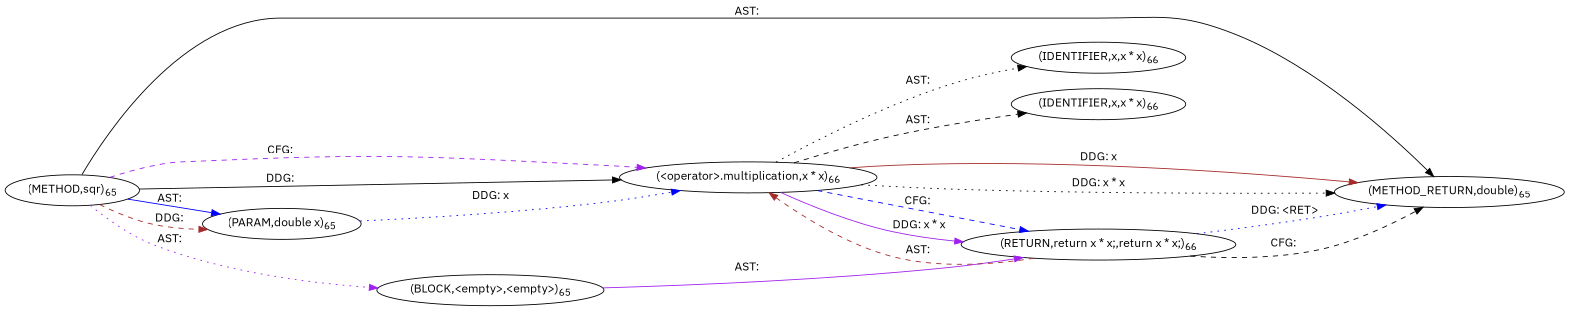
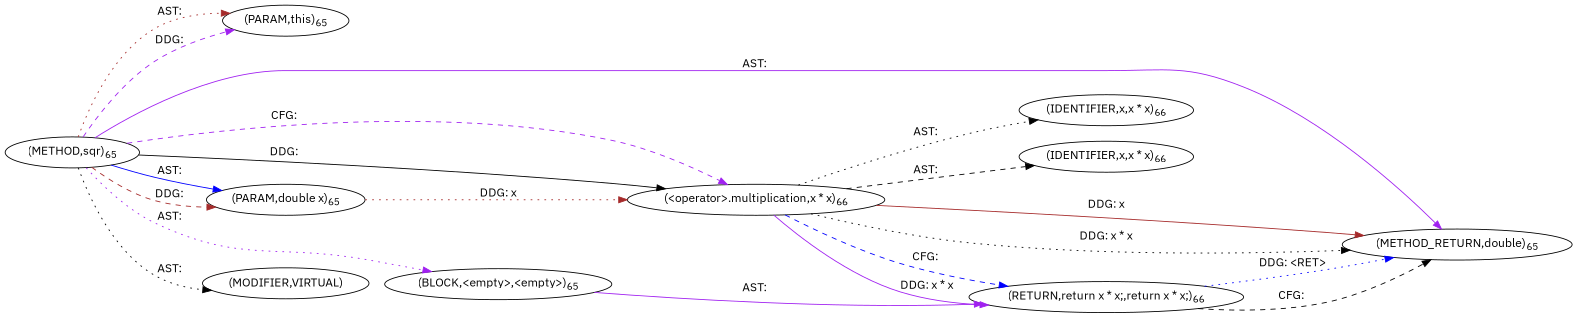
(746, 18) -> (782, 71)
none -> (286, 21)
(516, 211) -> (492, 200)
(898, 258) -> none
none -> (286, 283)
